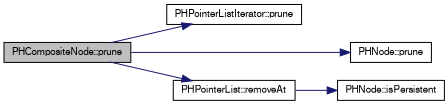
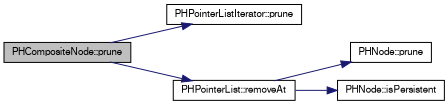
(236, 52) -> (308, 73)
